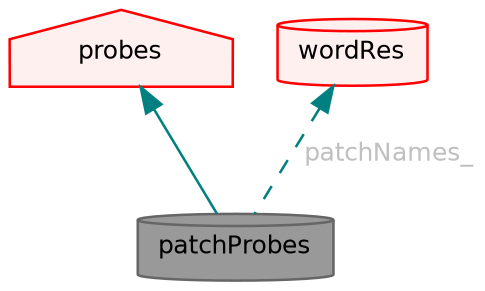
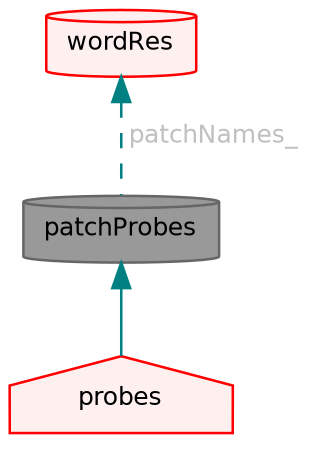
(185, 161) -> (121, 322)
